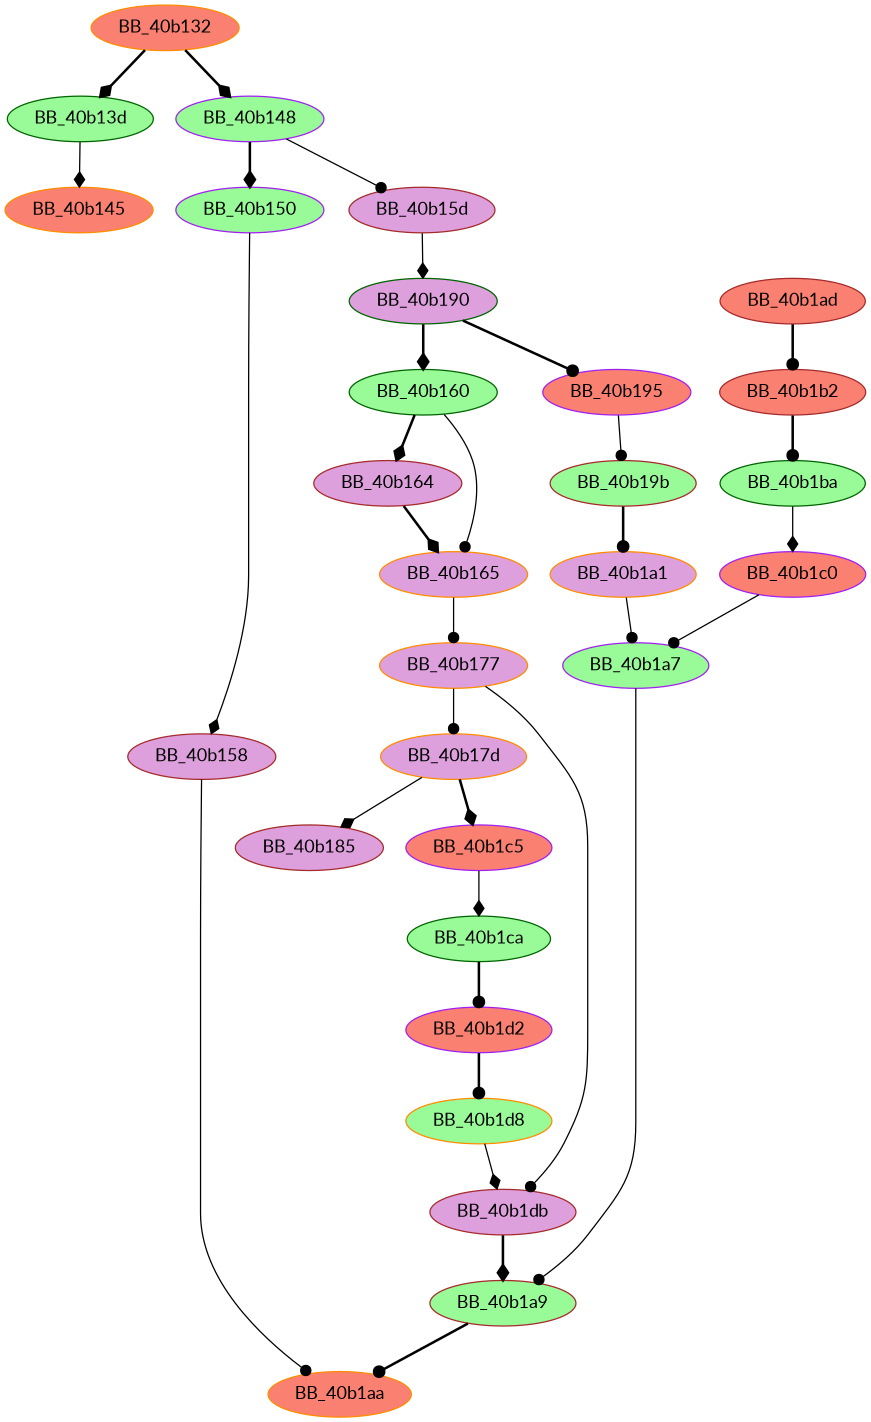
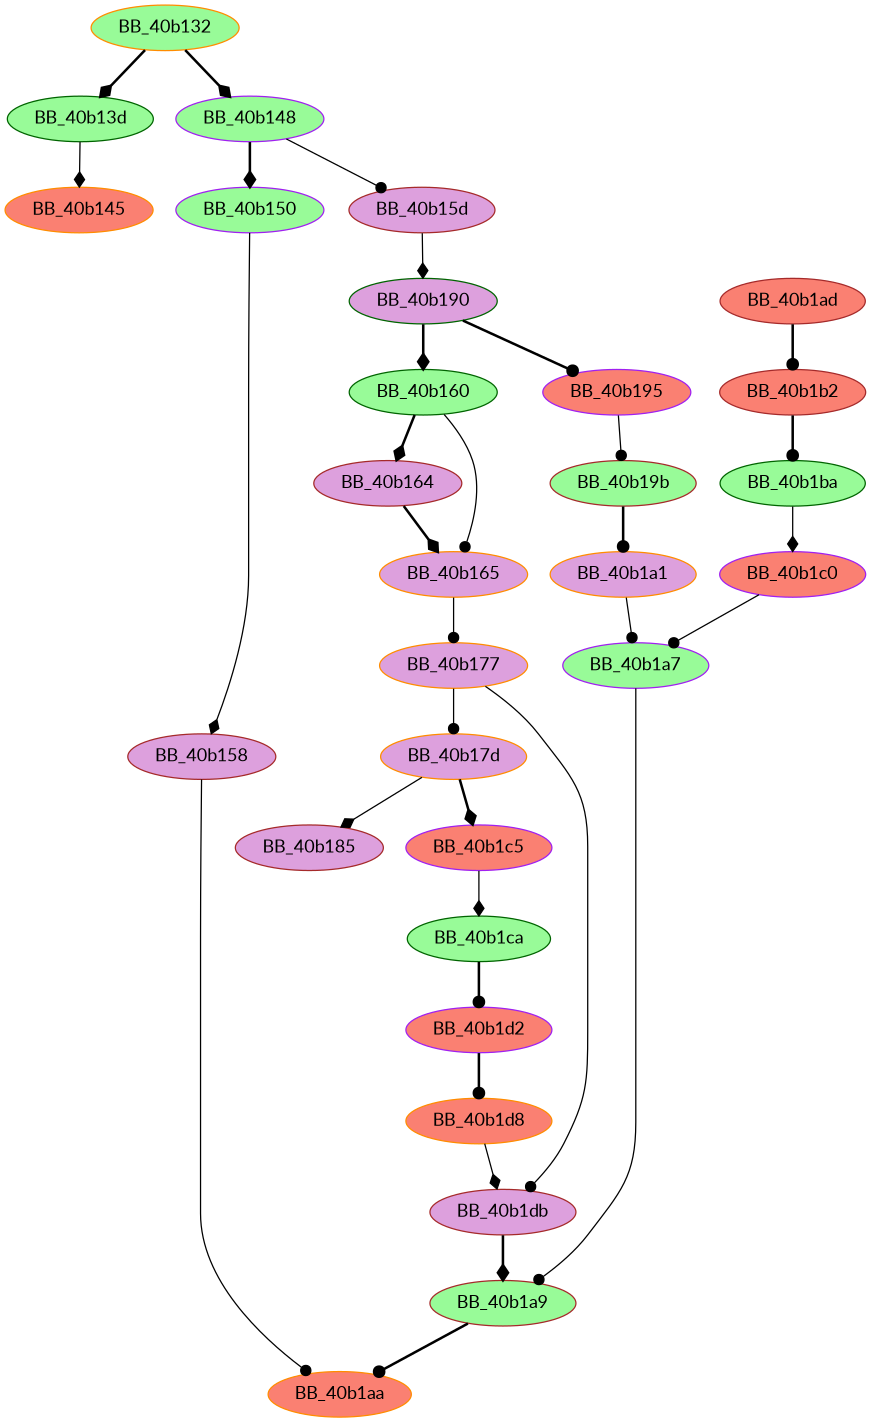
(165, 28) -> (165, 28)
(479, 1121) -> (479, 1121)
